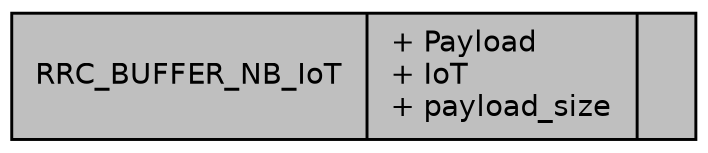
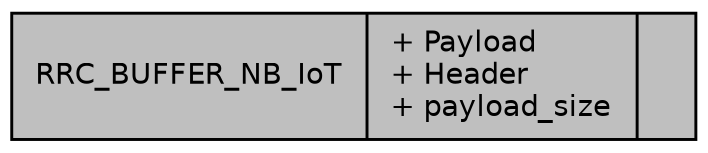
(430, 75) -> (460, 75)
